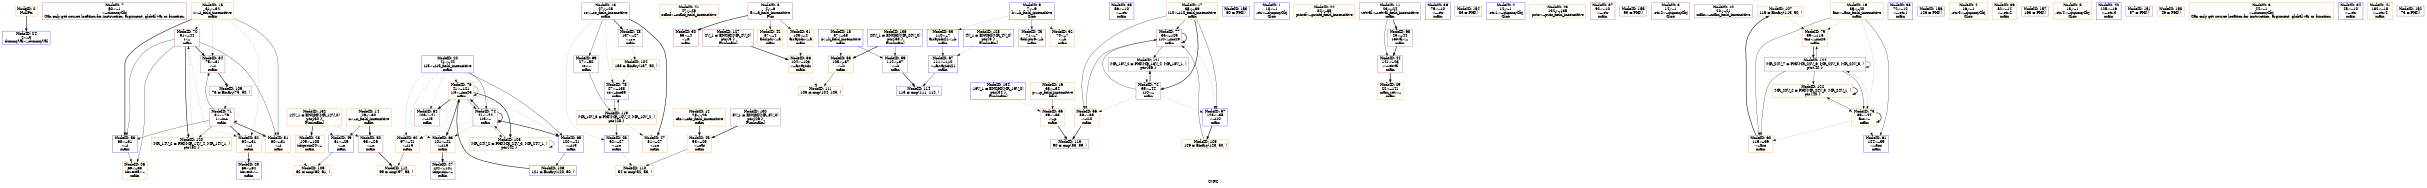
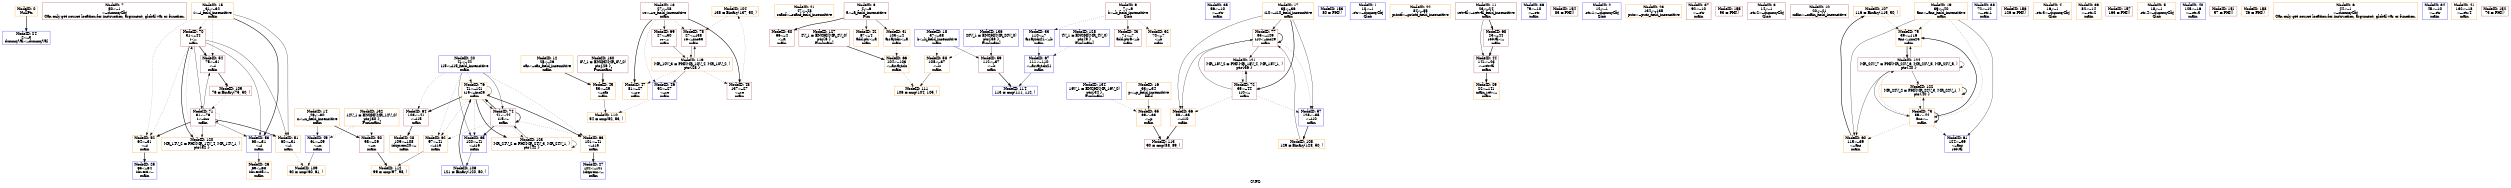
(1032, 11) -> (1128, 11)
(866, 52) -> (962, 52)
none -> (1976, 73)
none -> (714, 77)
(144, 97) -> (198, 76)
(312, 129) -> (411, 130)
(1876, 150) -> (1957, 150)
